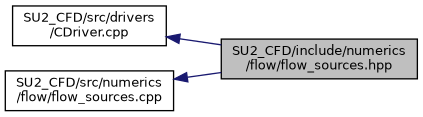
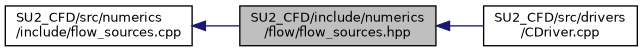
(201, 42) -> (467, 26)
(89, 91) -> (99, 26)
